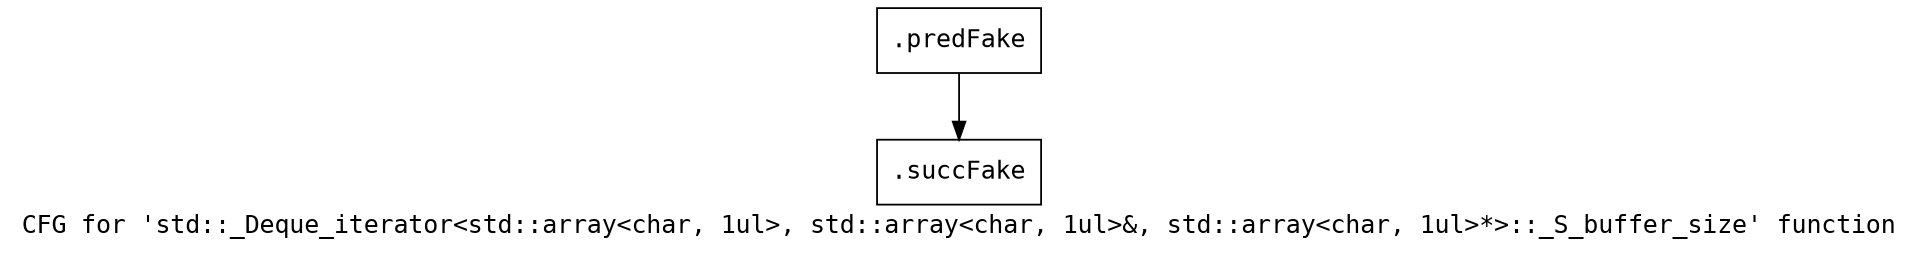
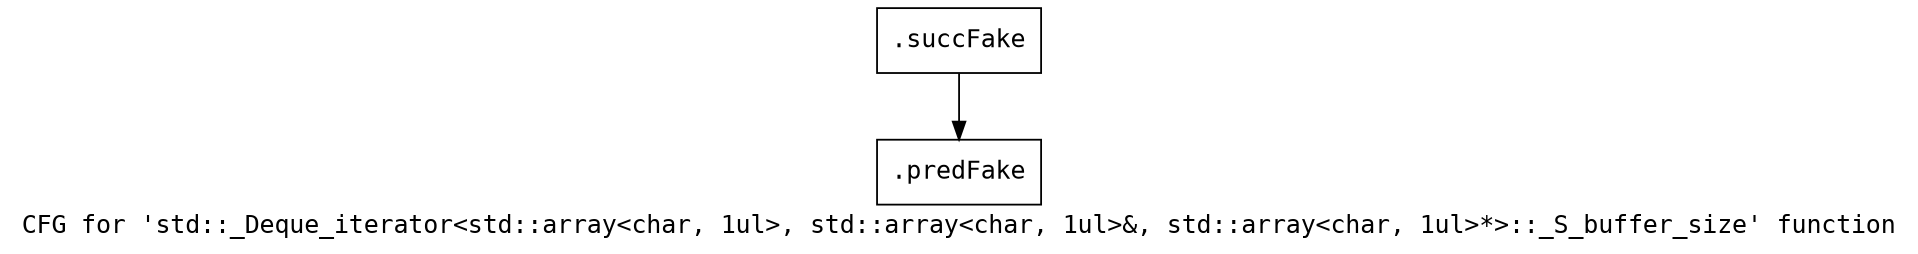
(959, 97) -> (959, 97)
